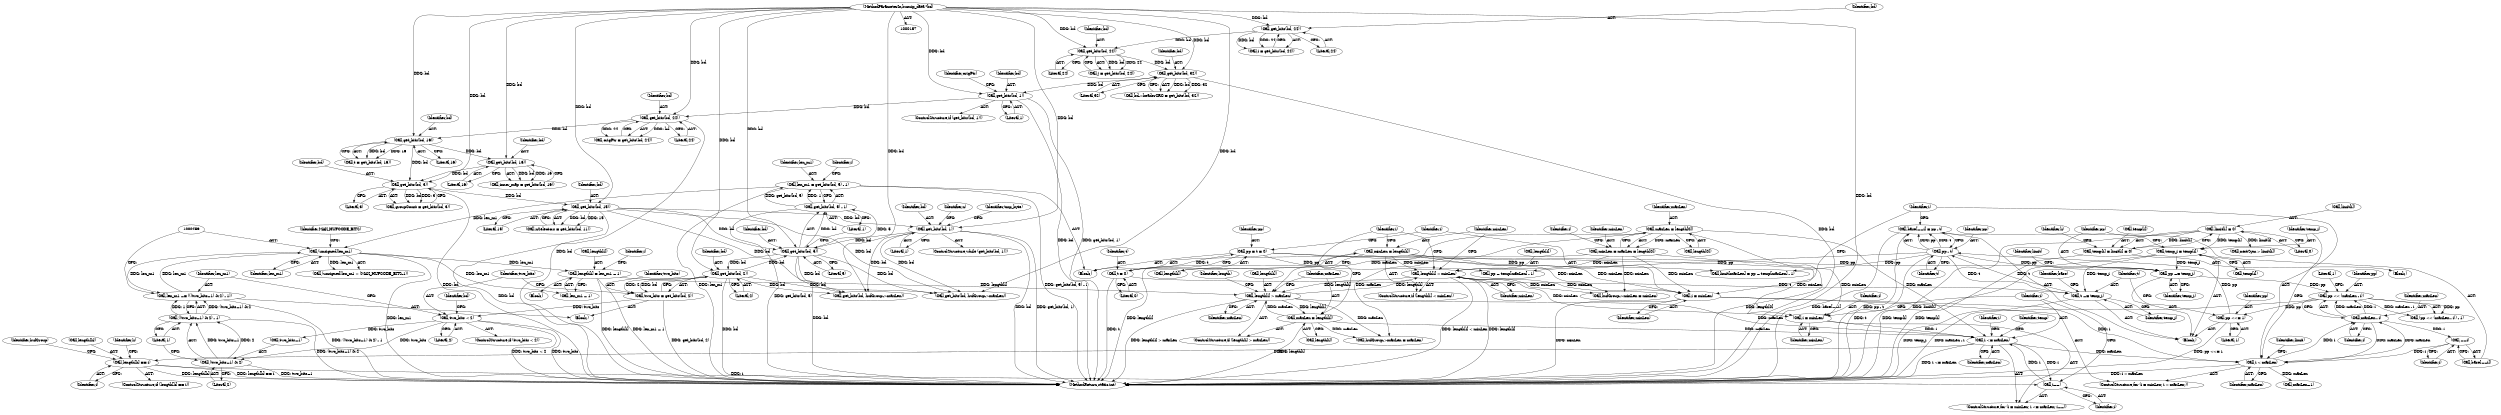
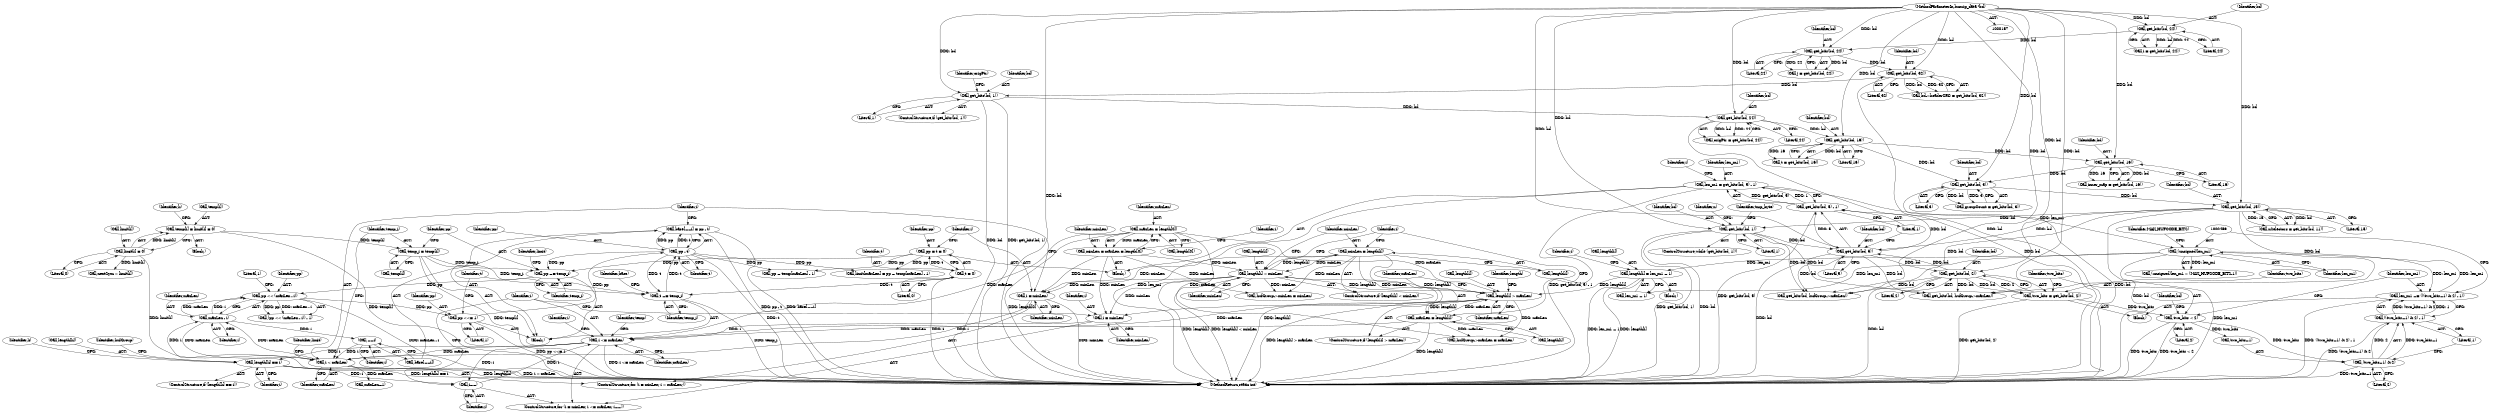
(2214, 243) -> (310, 237)
none -> (1301, 257)
(507, 341) -> none
